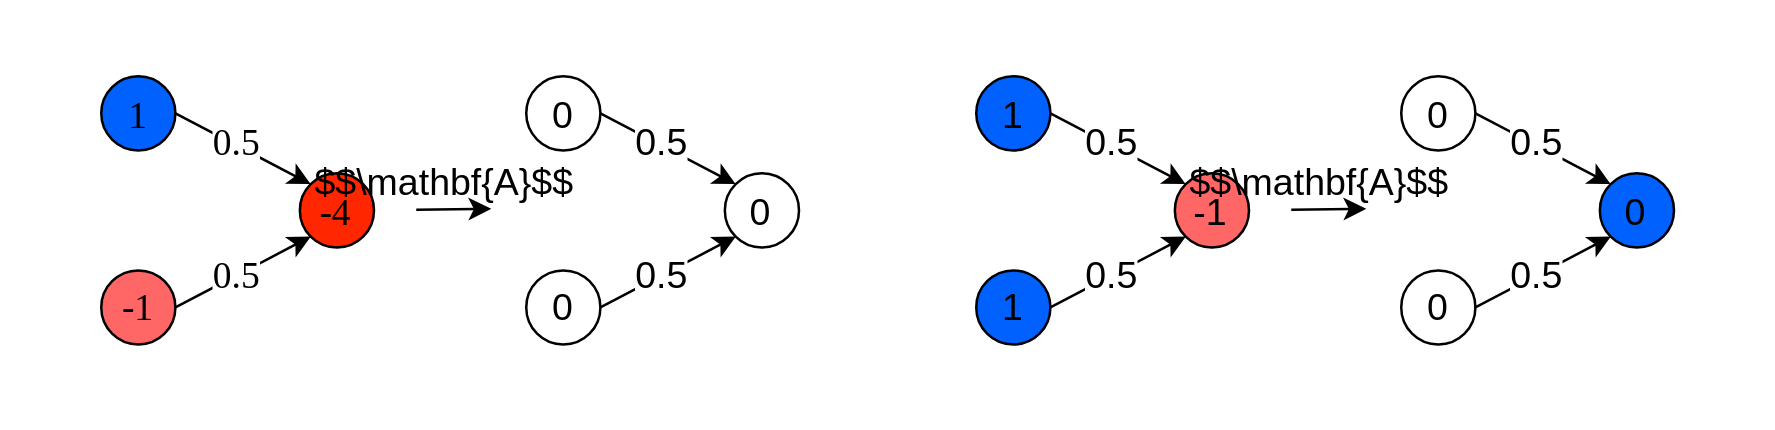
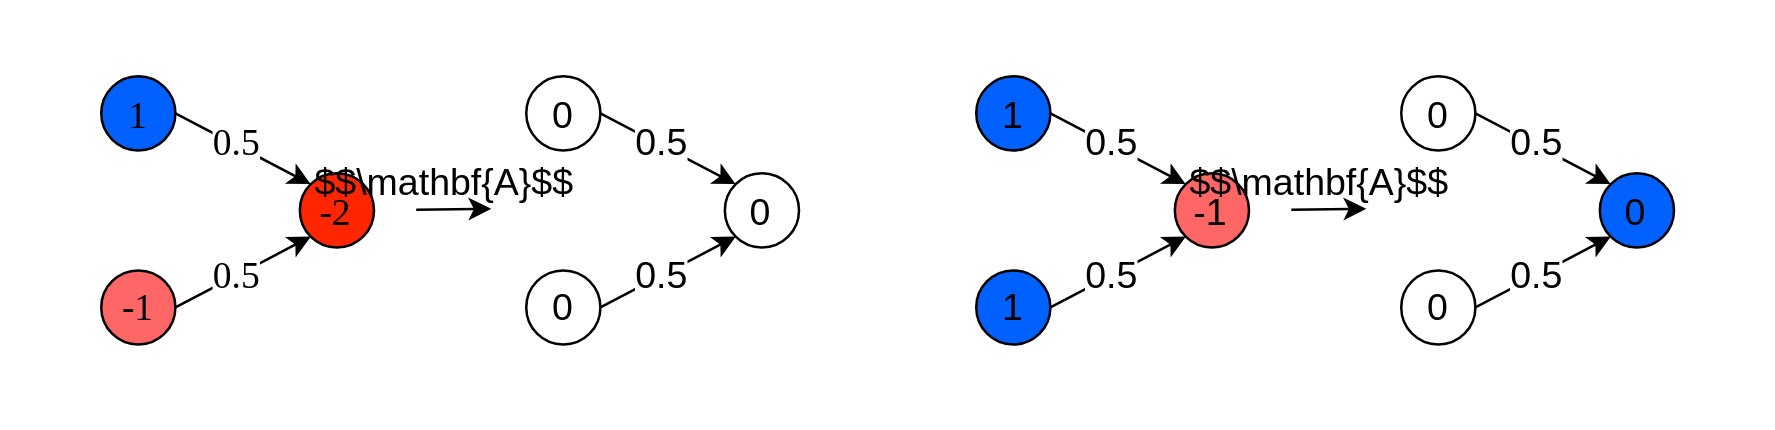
(336, 211) -> (336, 211)
